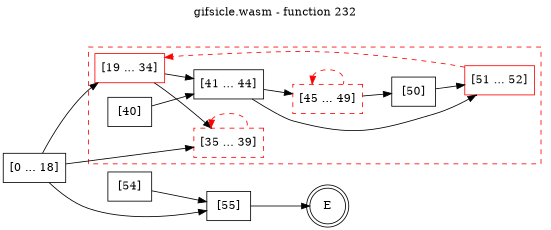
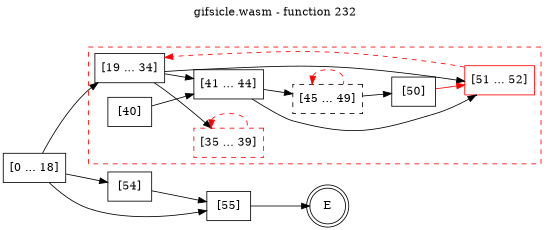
none -> (311, 66)
(130, 68) -> (130, 68)
(446, 87) -> (446, 87)
(328, 99) -> (328, 99)
(126, 156) -> (83, 177)
